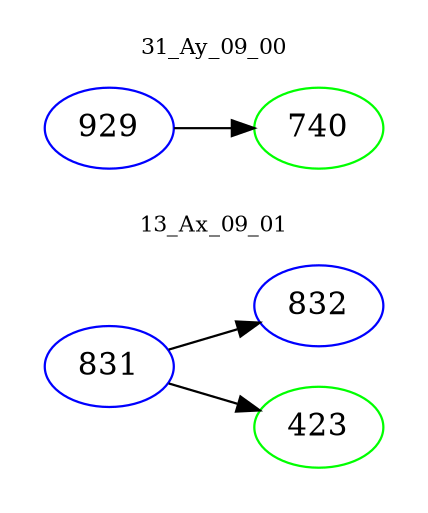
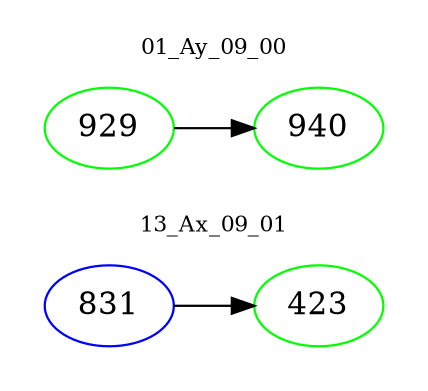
(214, 48) -> (214, 48)
(109, 128) -> (109, 128)
(319, 128) -> (319, 128)
(319, 306) -> none
